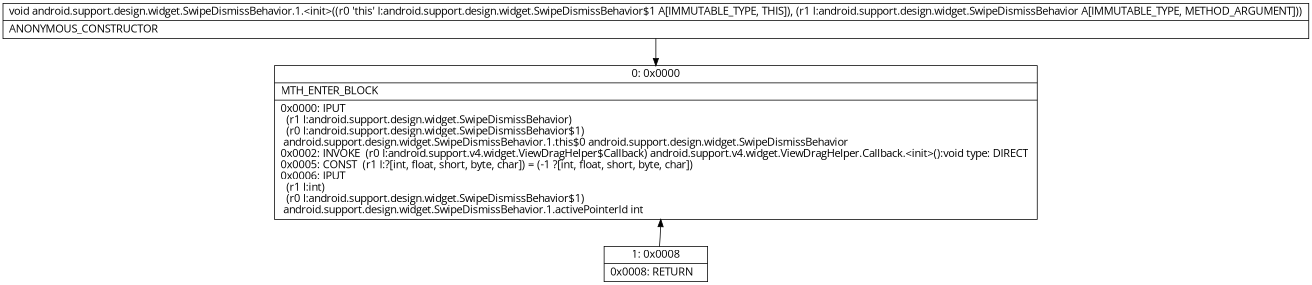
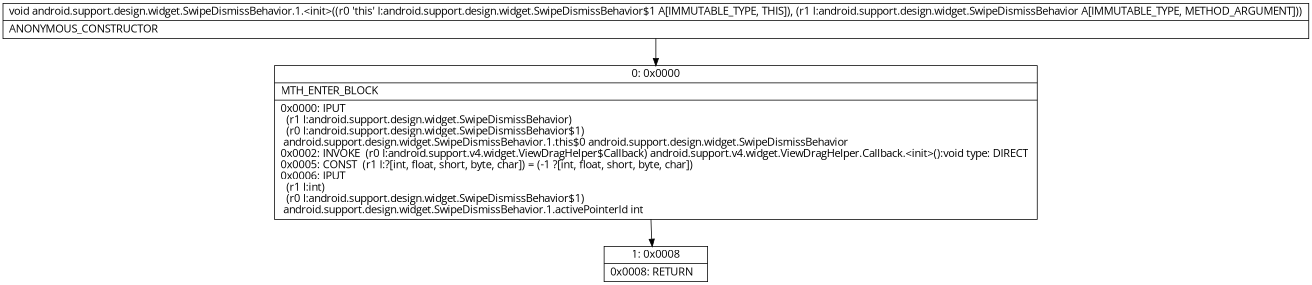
(660, 237) -> (651, 229)
